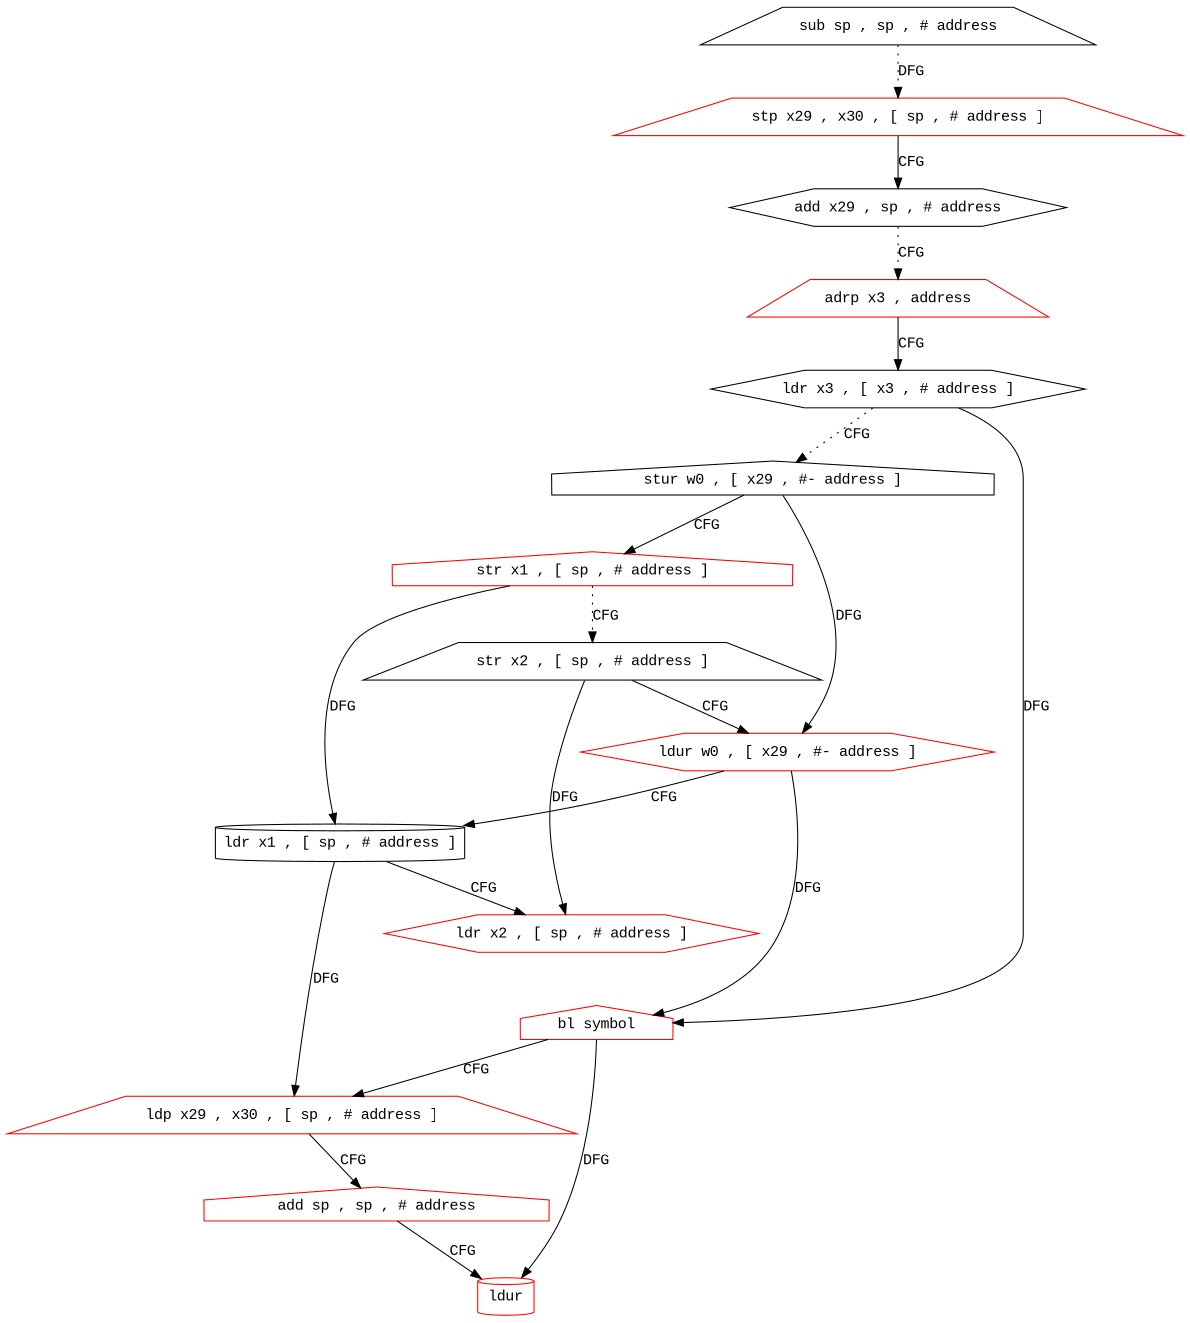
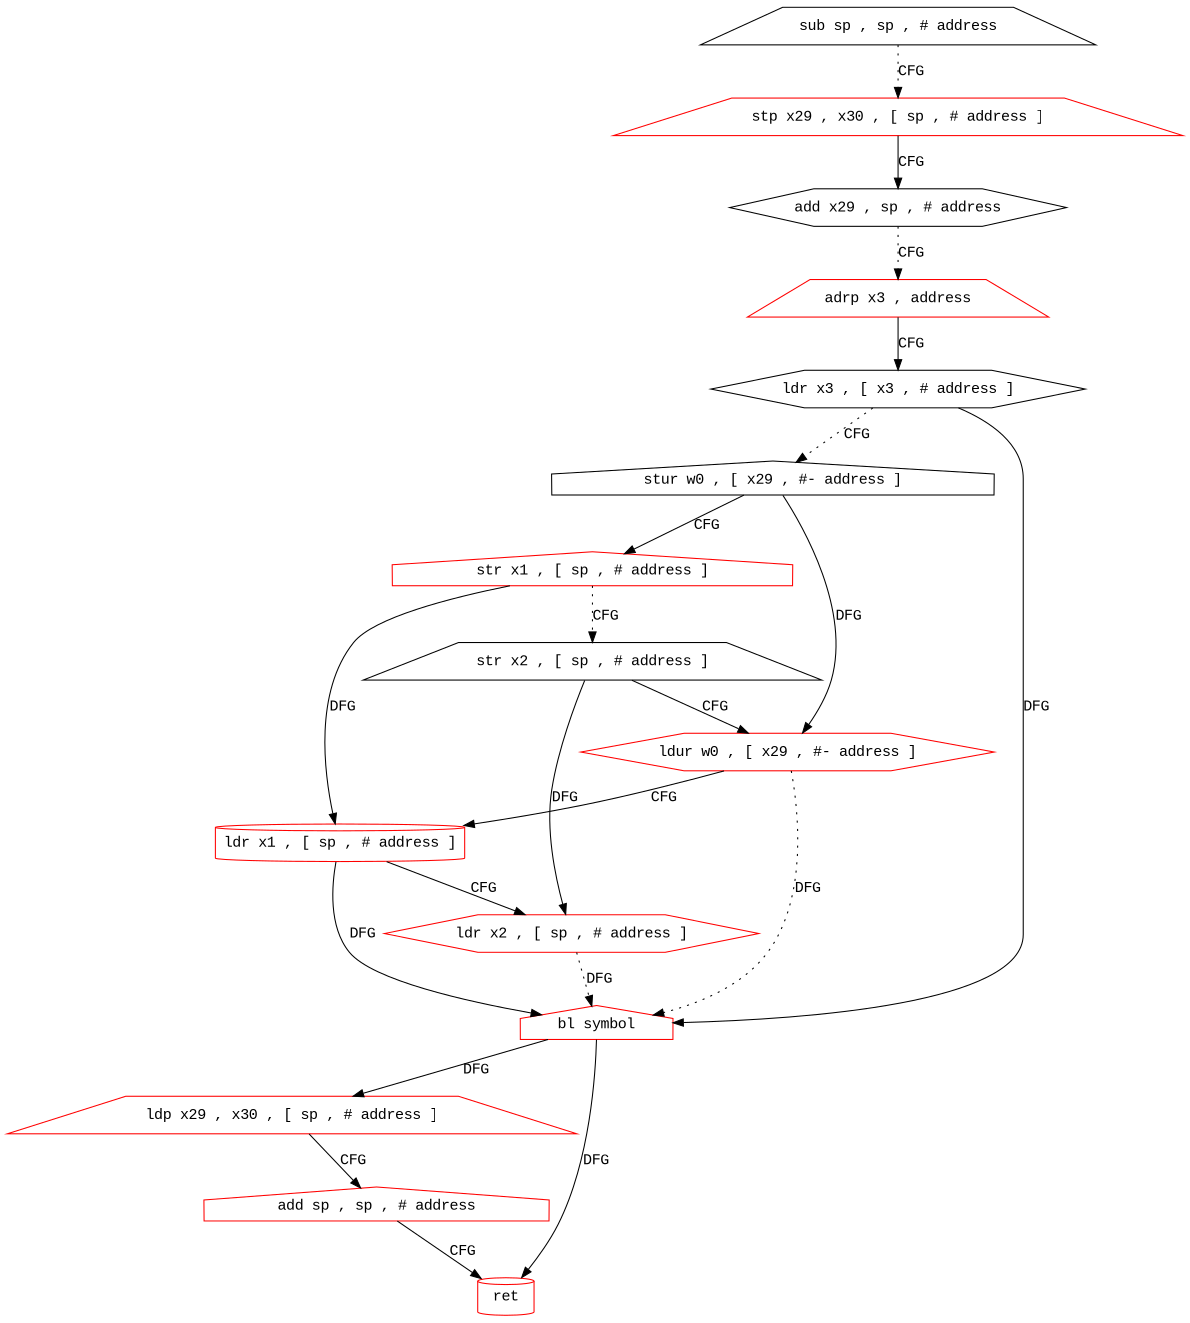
(911, 71) -> (911, 71)
(340, 843) -> (340, 843)
(783, 924) -> (783, 924)
(312, 973) -> (392, 977)
none -> (583, 974)
(476, 1070) -> (476, 1070)
(506, 1297) -> (506, 1297)
